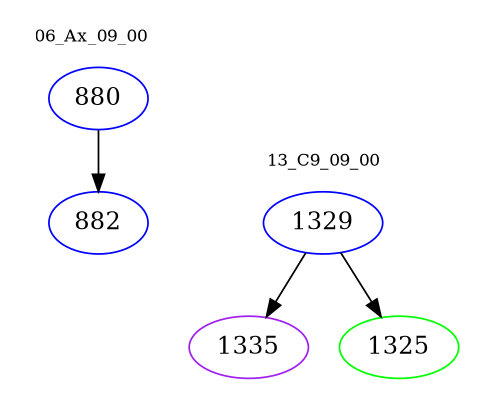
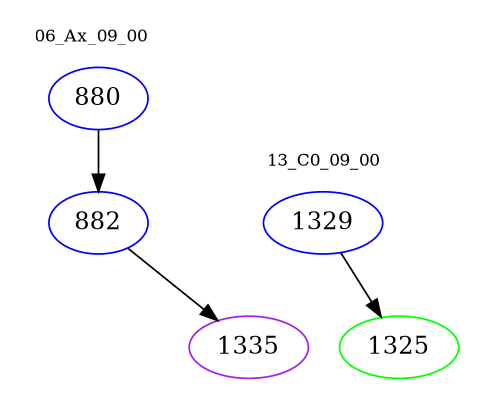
(324, 162) -> (324, 162)
(291, 277) -> (166, 279)
